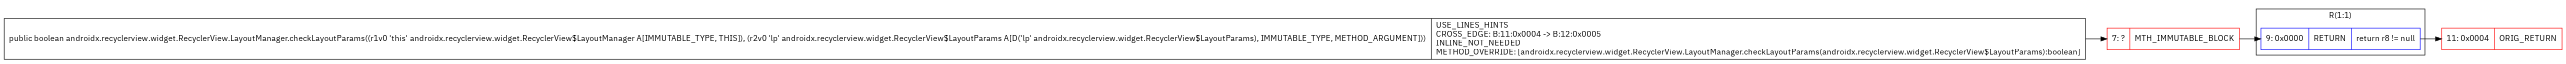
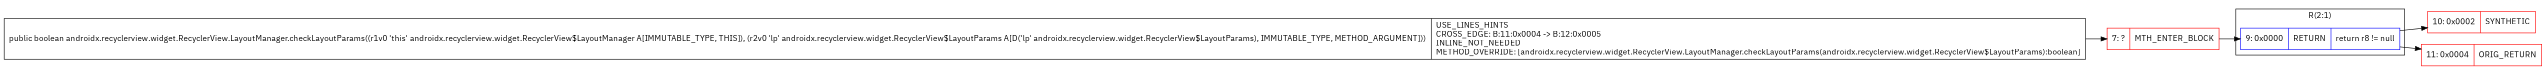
(2341, 16) -> (2320, 16)
none -> (2482, 22)
(2185, 39) -> (2174, 39)
